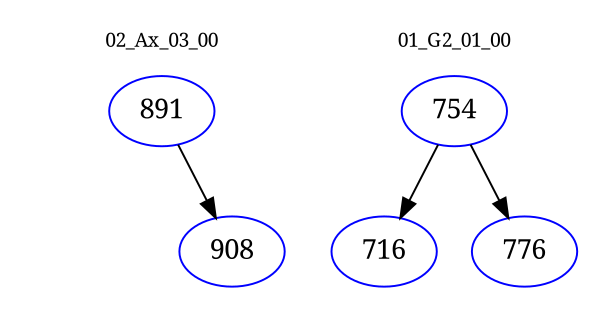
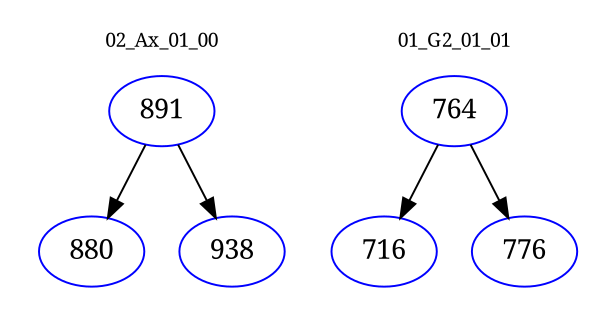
(162, 42) -> (162, 42)
(454, 42) -> (454, 42)
(454, 111) -> (454, 111)
none -> (92, 252)
(232, 252) -> (232, 252)
